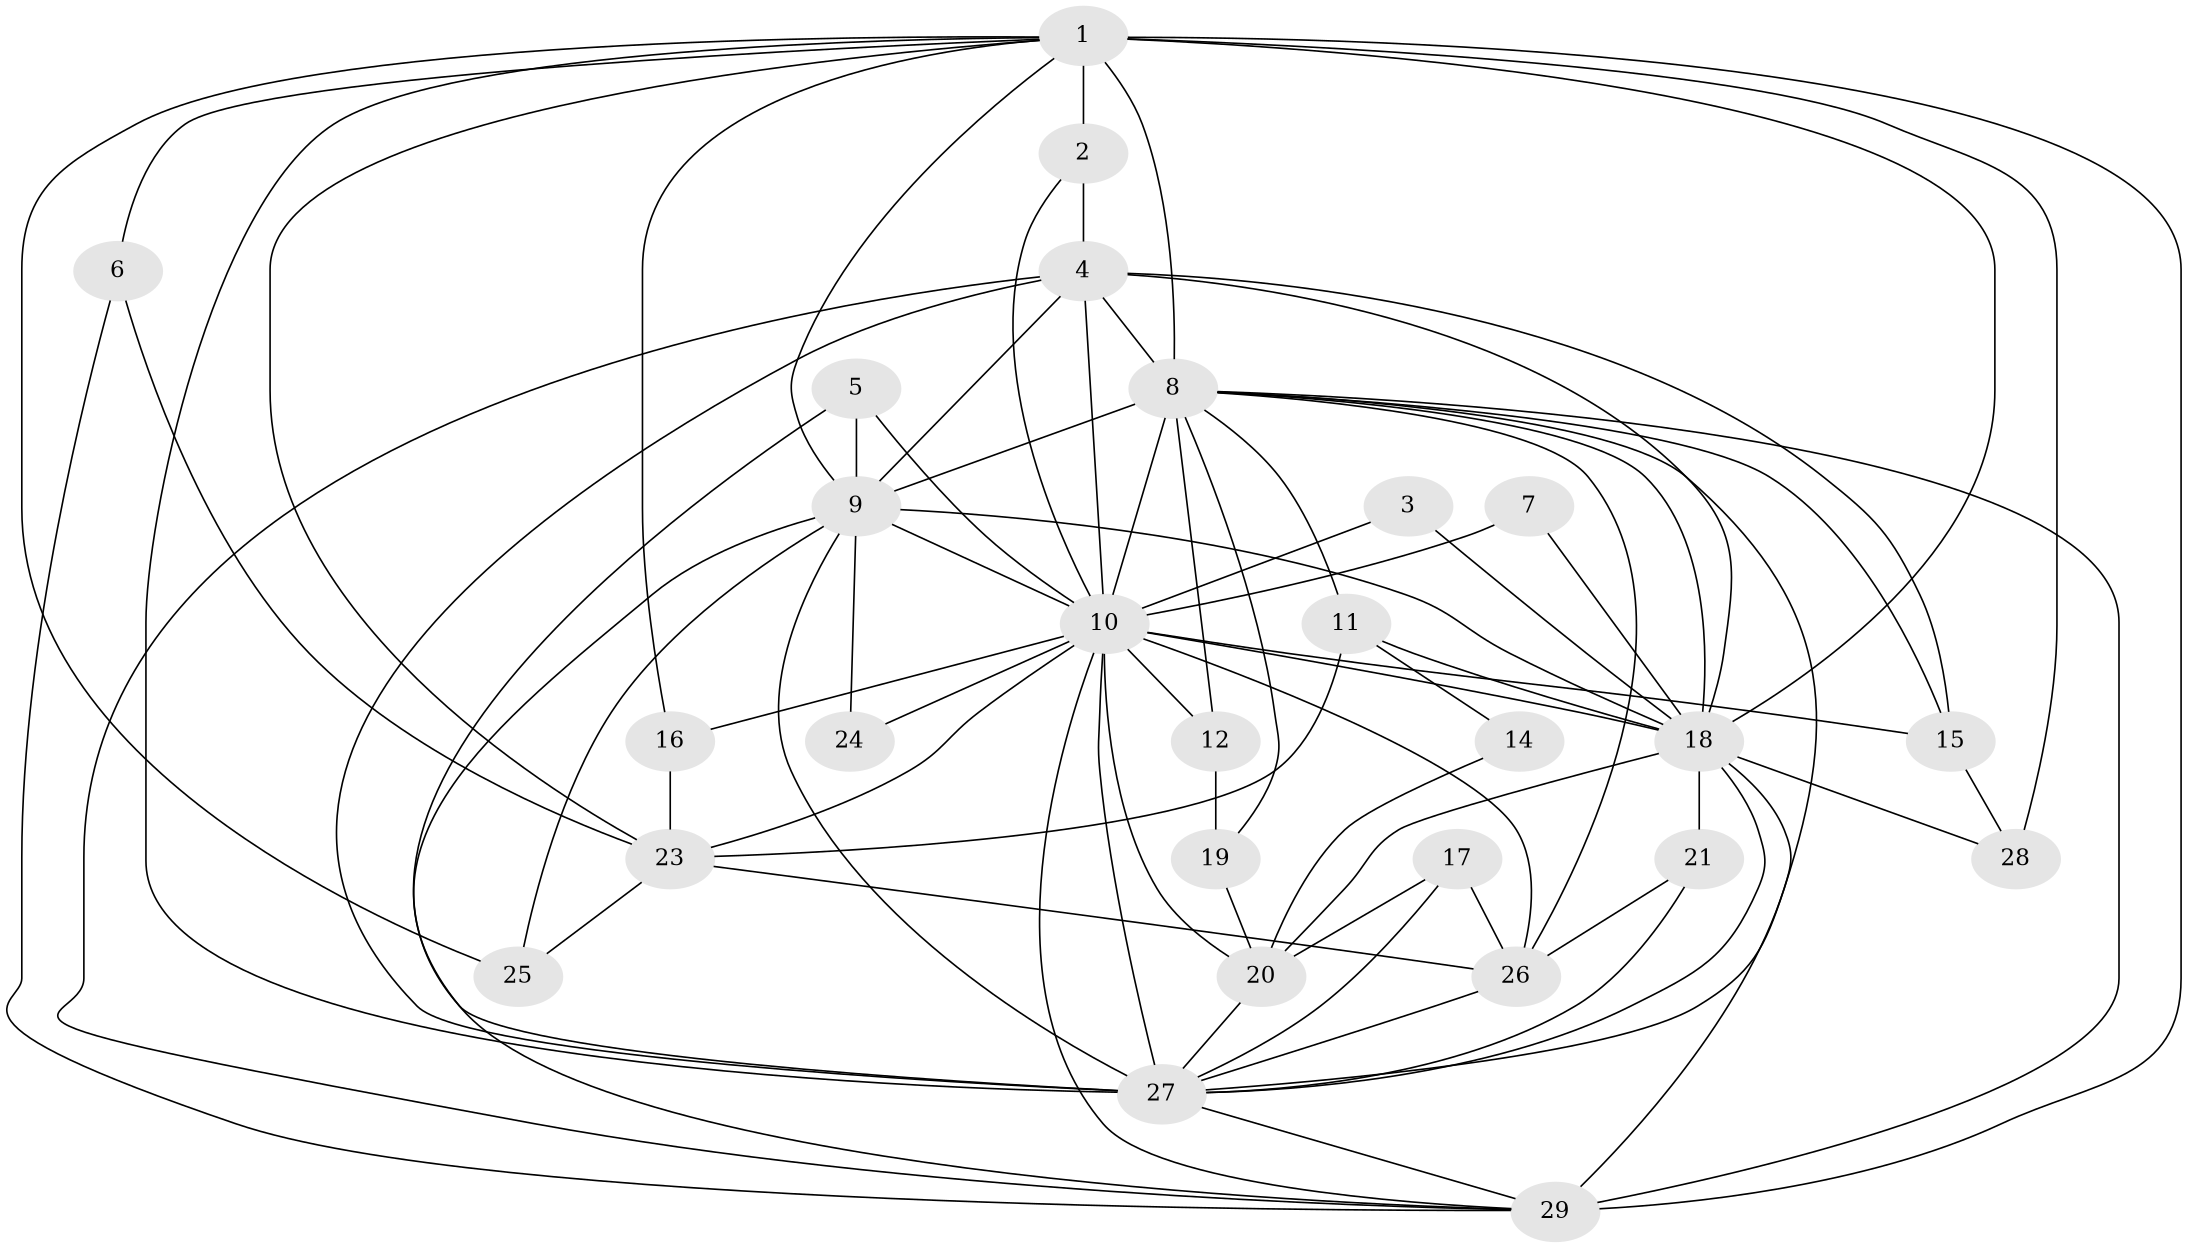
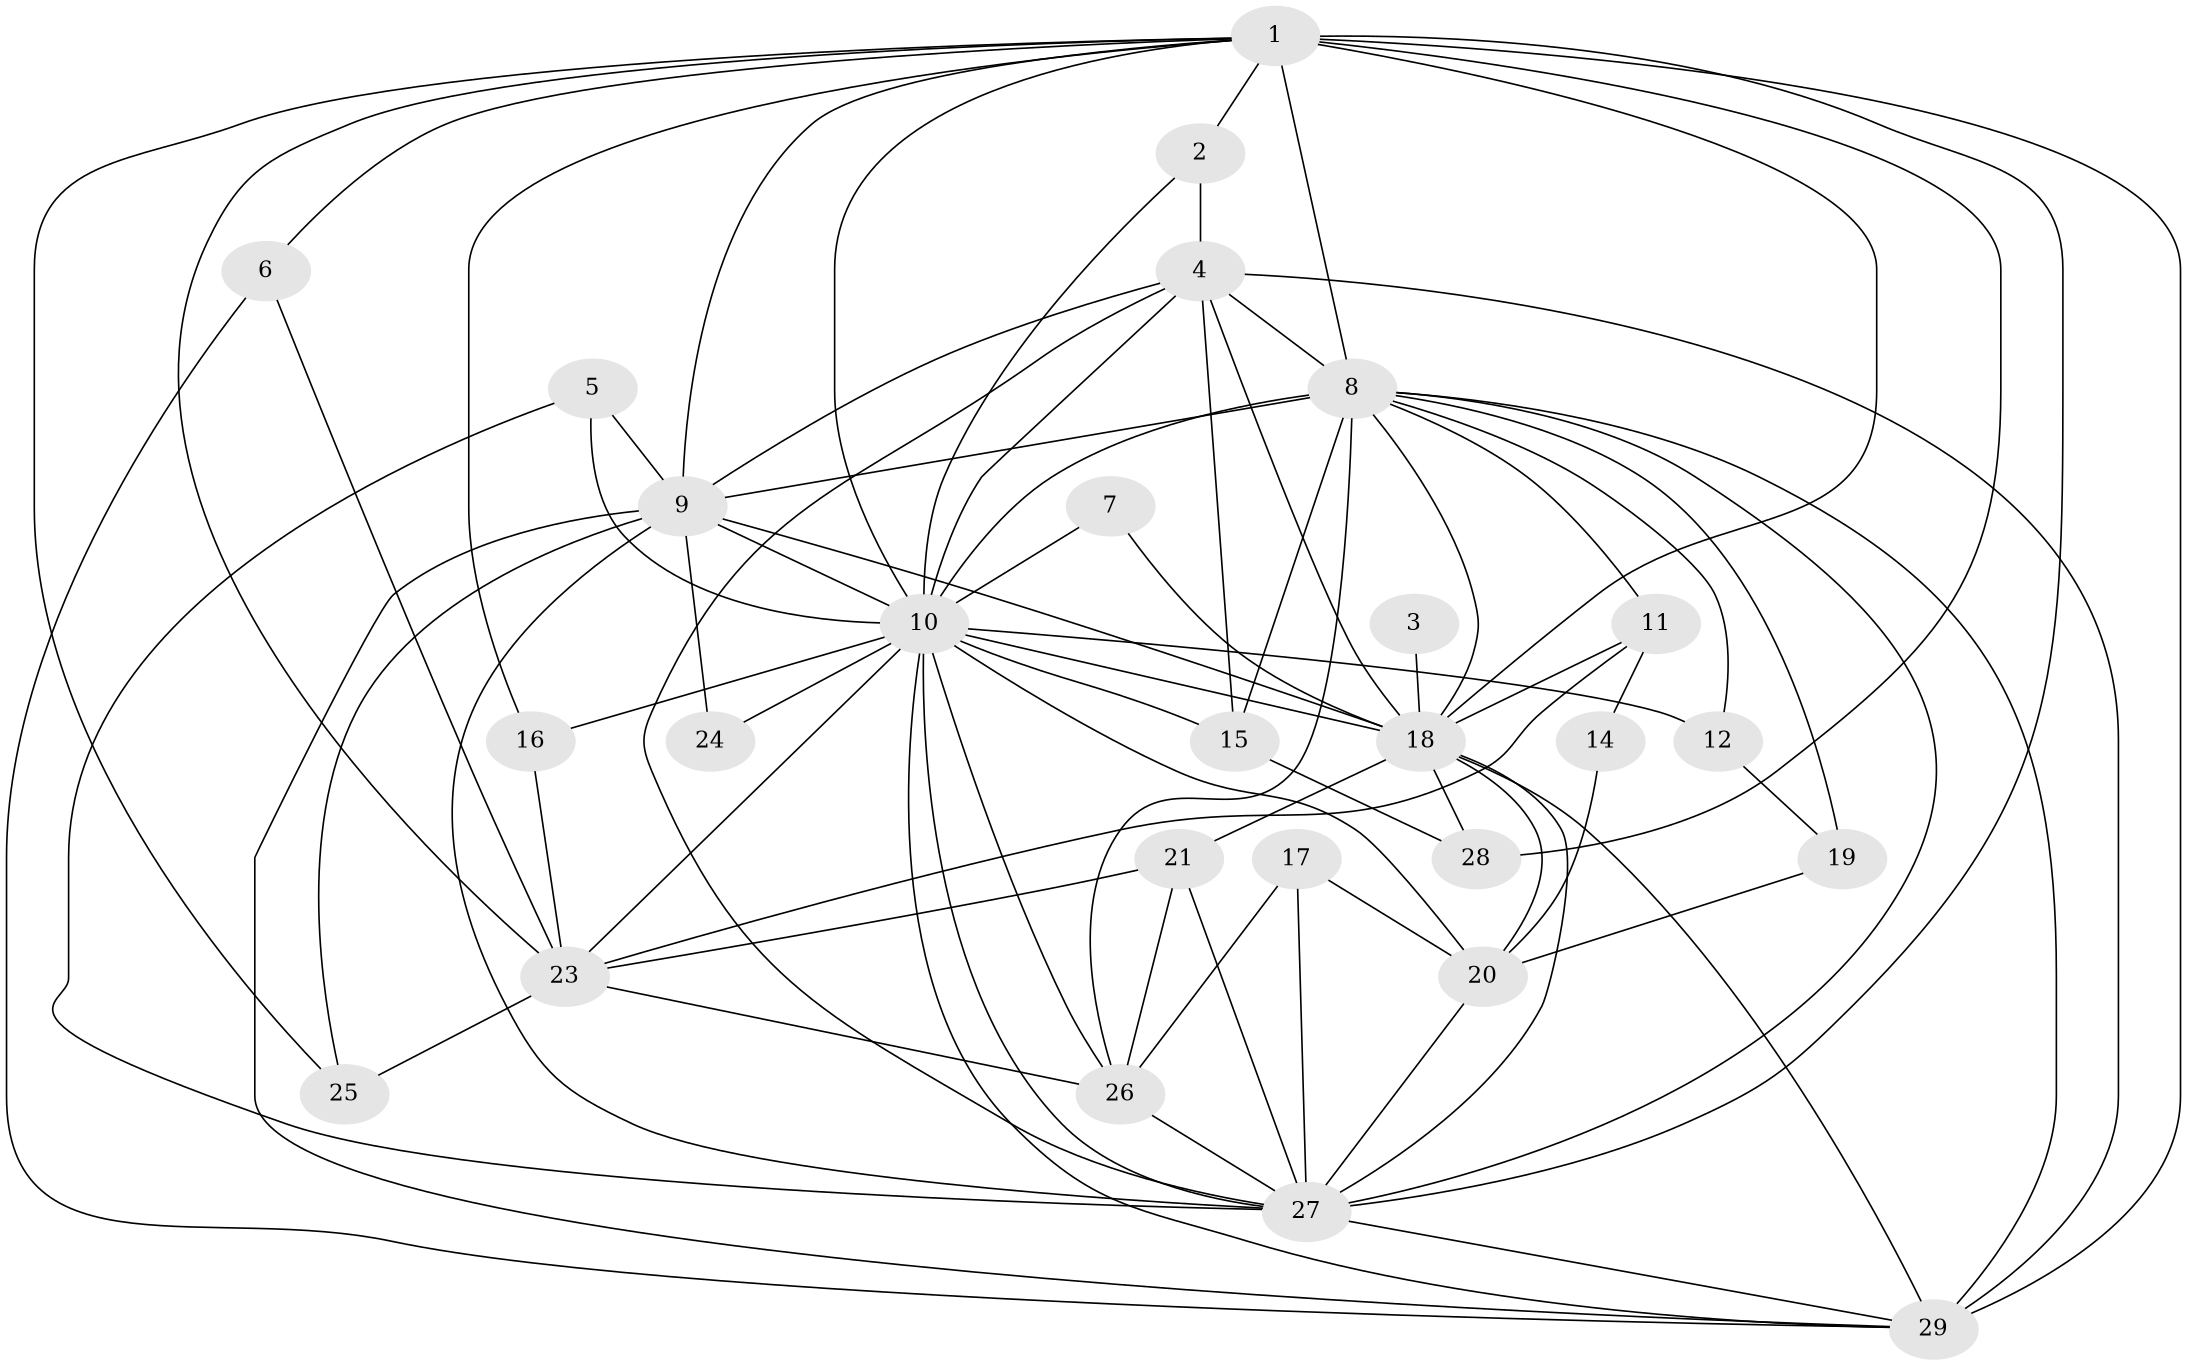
(1256, 565) -> (856, 195)
none -> (873, 922)
